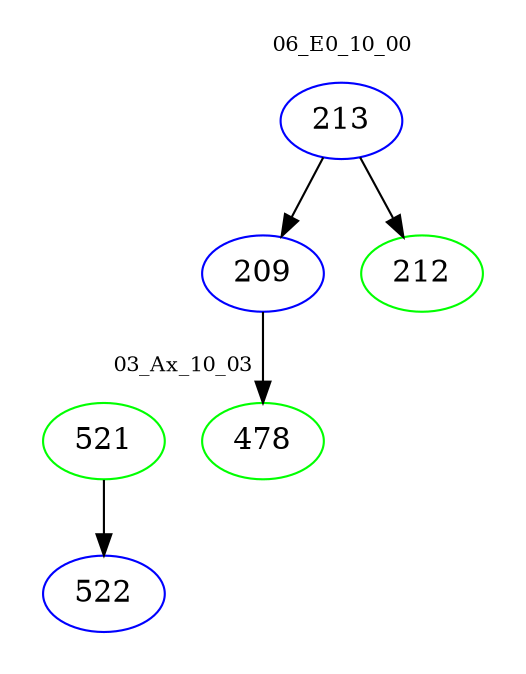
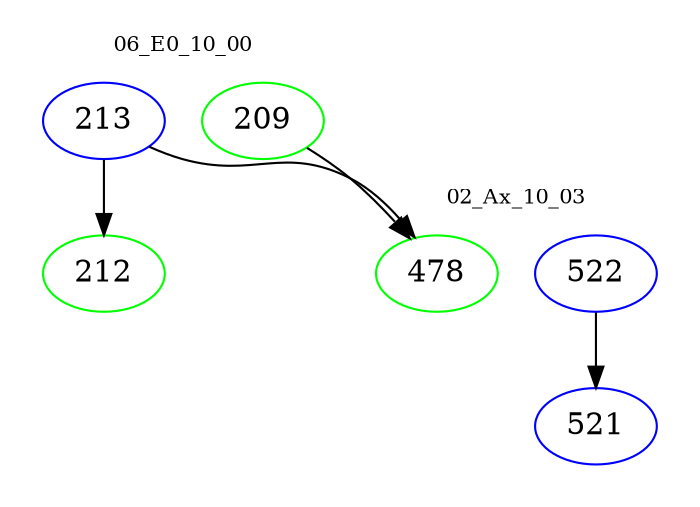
(307, 187) -> (283, 163)
(263, 274) -> (263, 121)
(183, 366) -> (516, 198)
(104, 441) -> (596, 426)
(104, 507) -> (596, 340)
